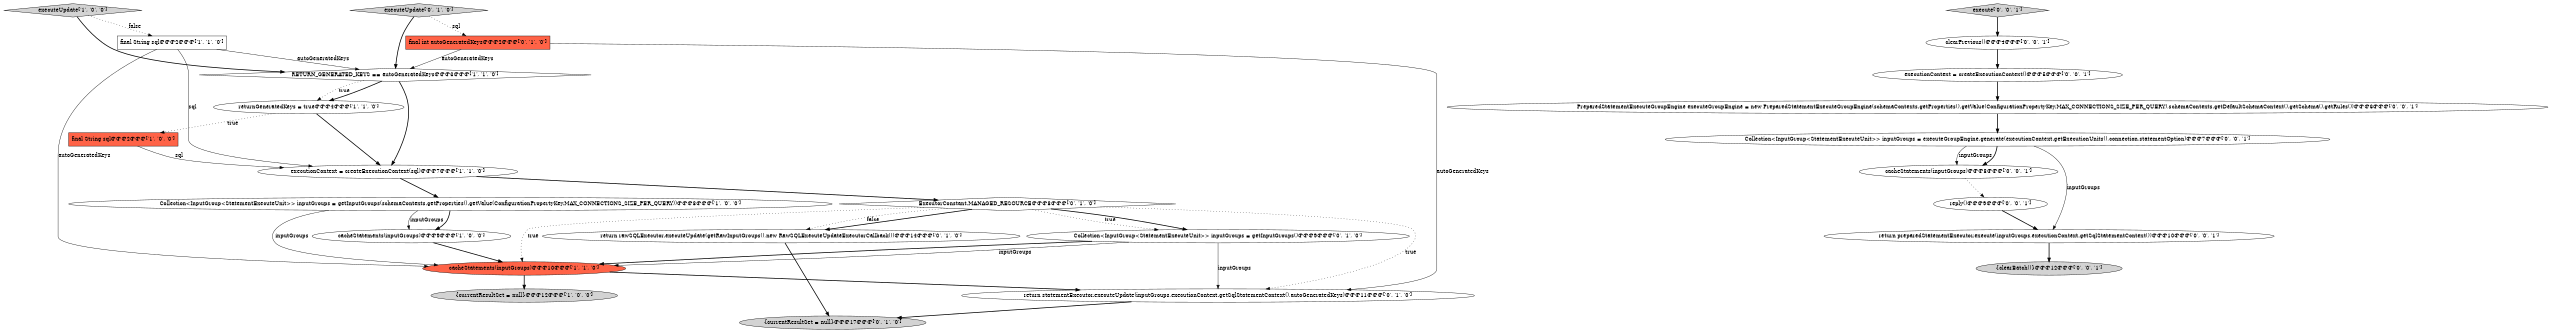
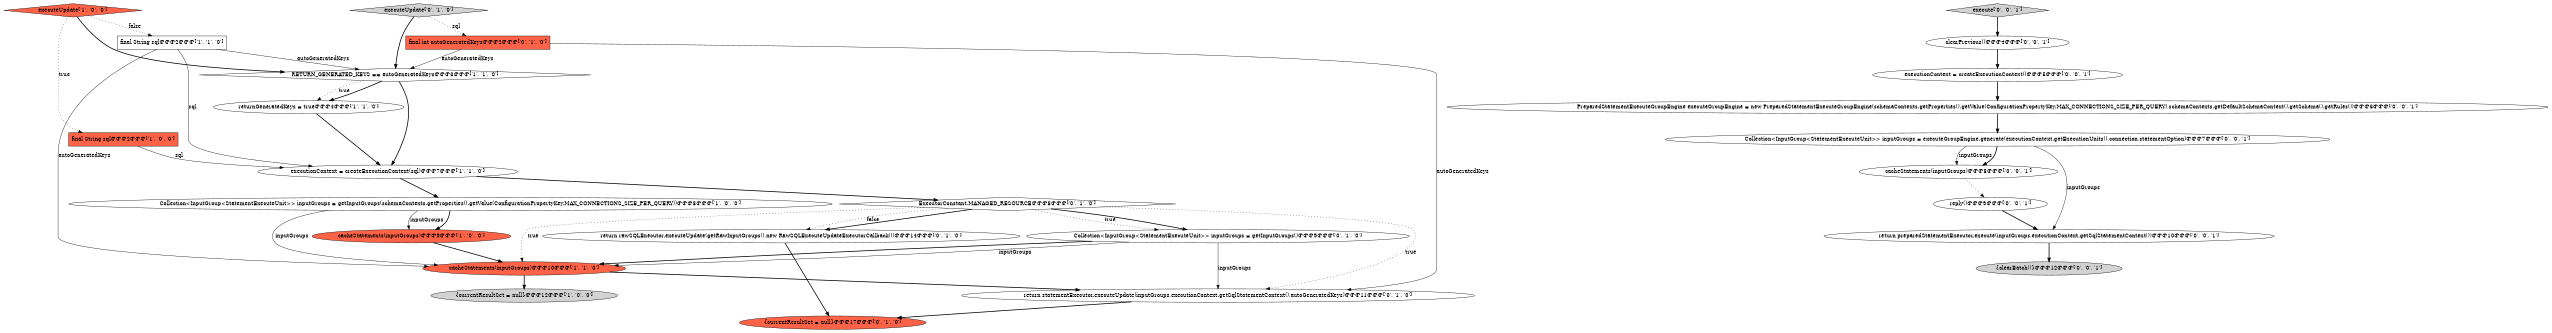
(73, 10) -> (73, 10)
(219, 123) -> (59, 78)
(411, 236) -> (411, 236)
(833, 323) -> (833, 323)
